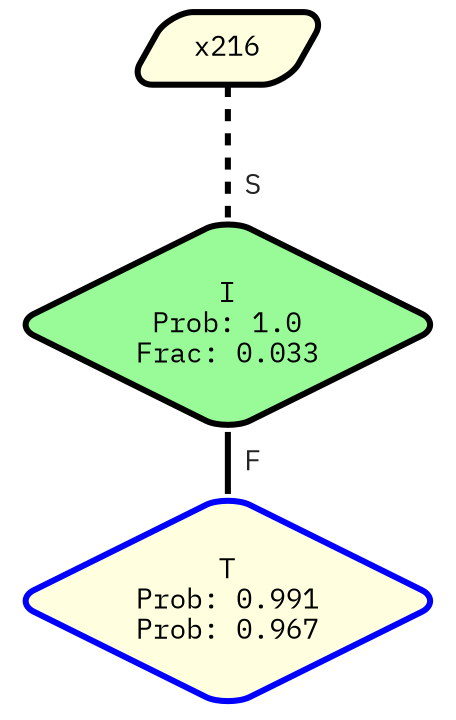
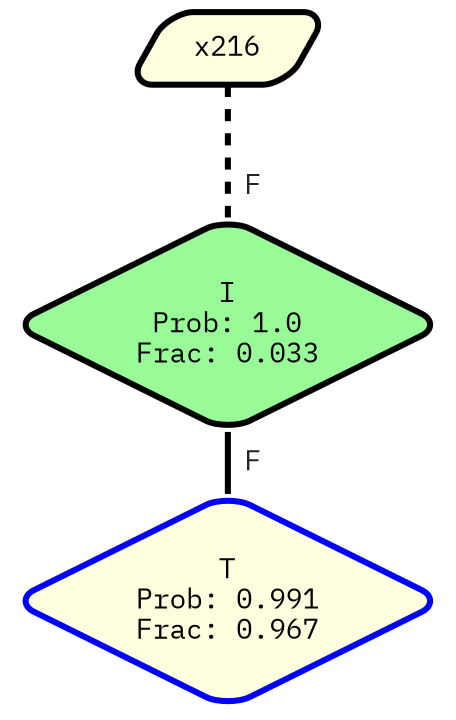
(245, 187) -> (245, 187)
(228, 601) -> (228, 601)
